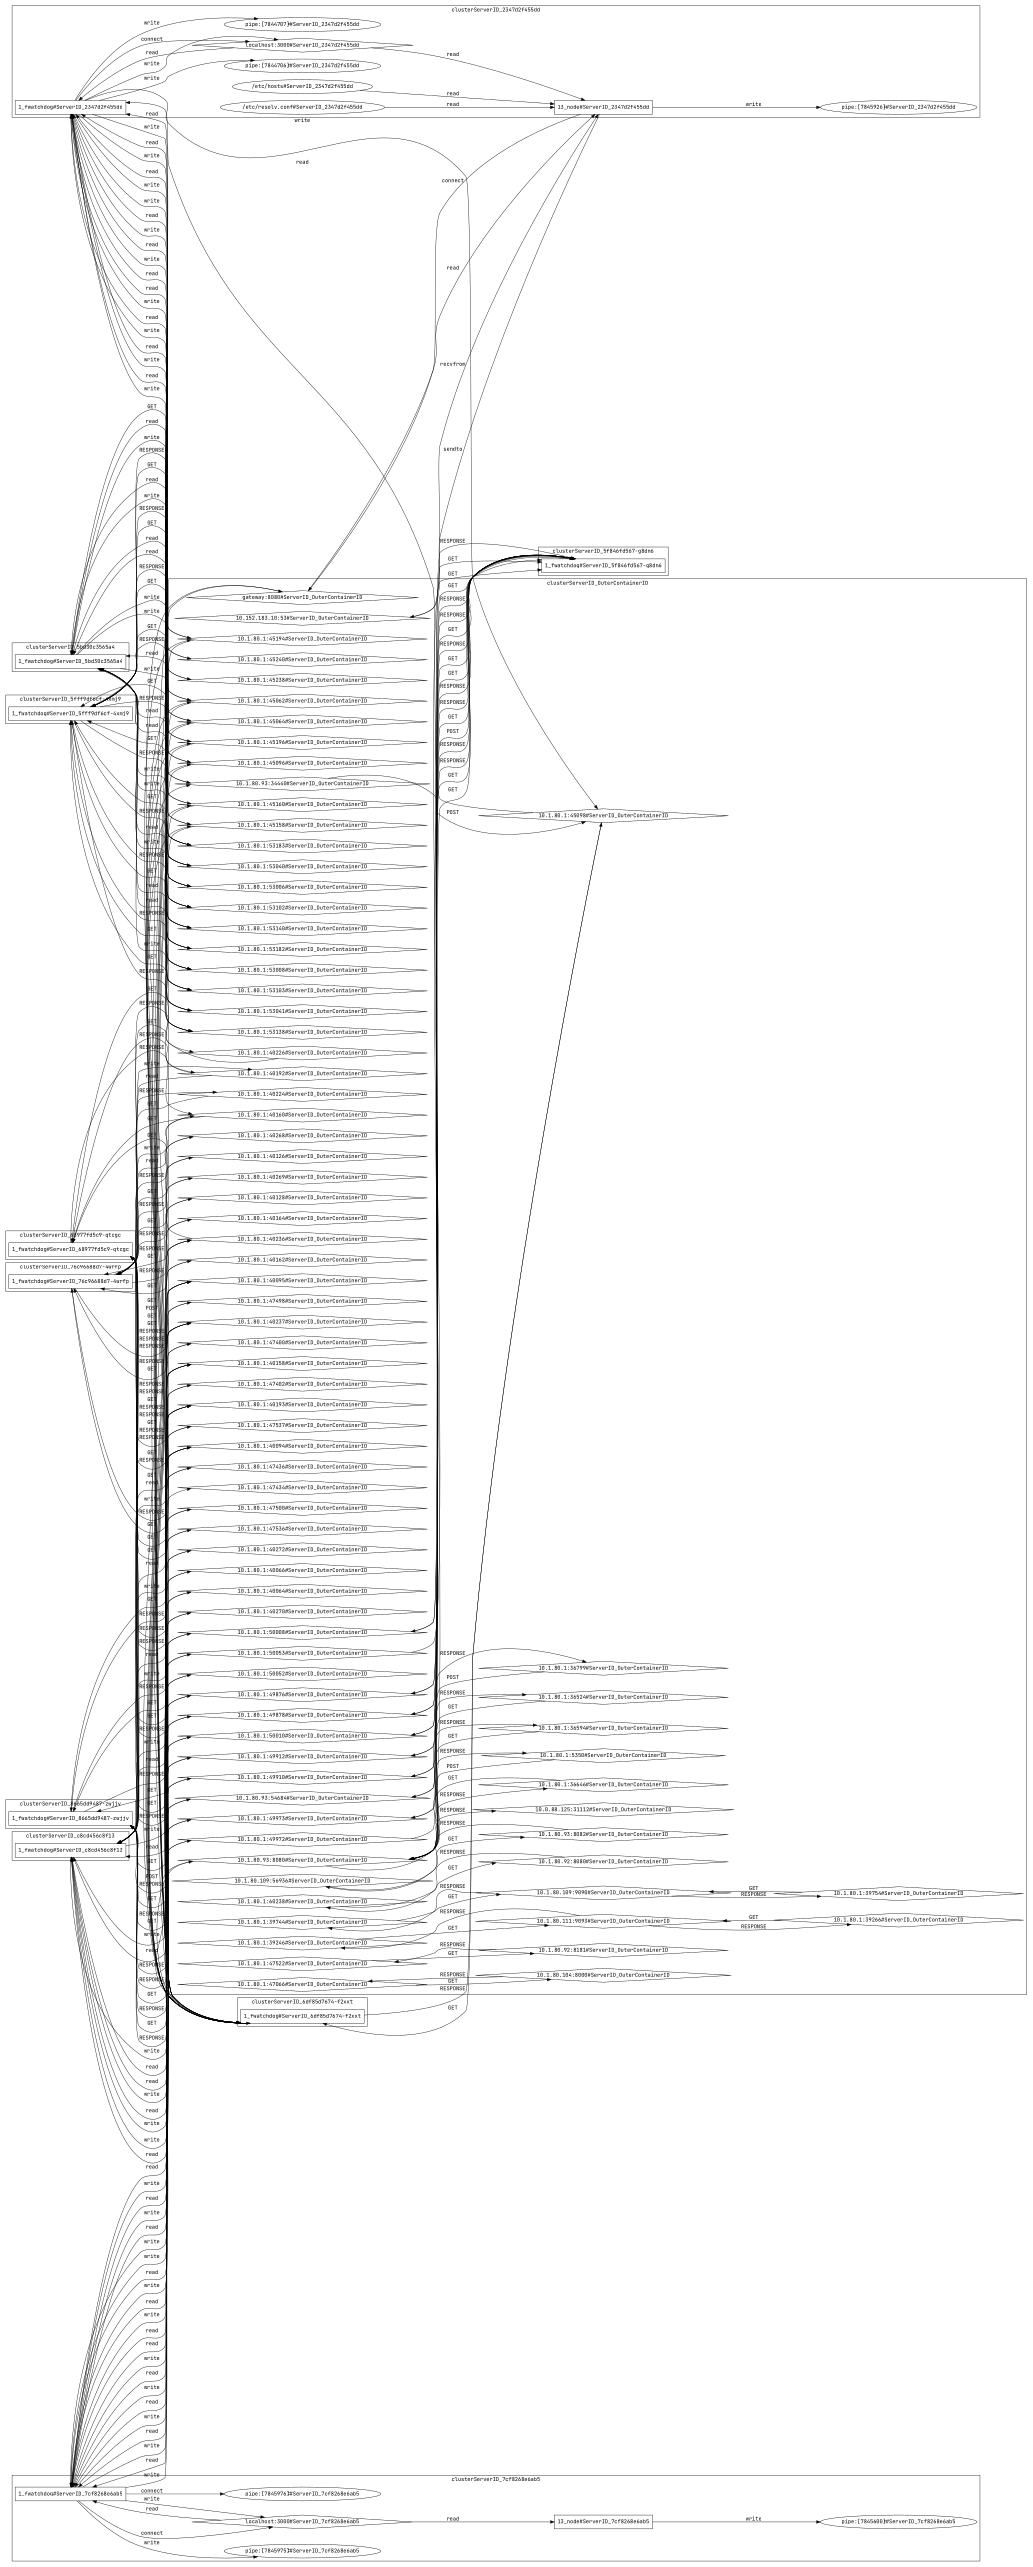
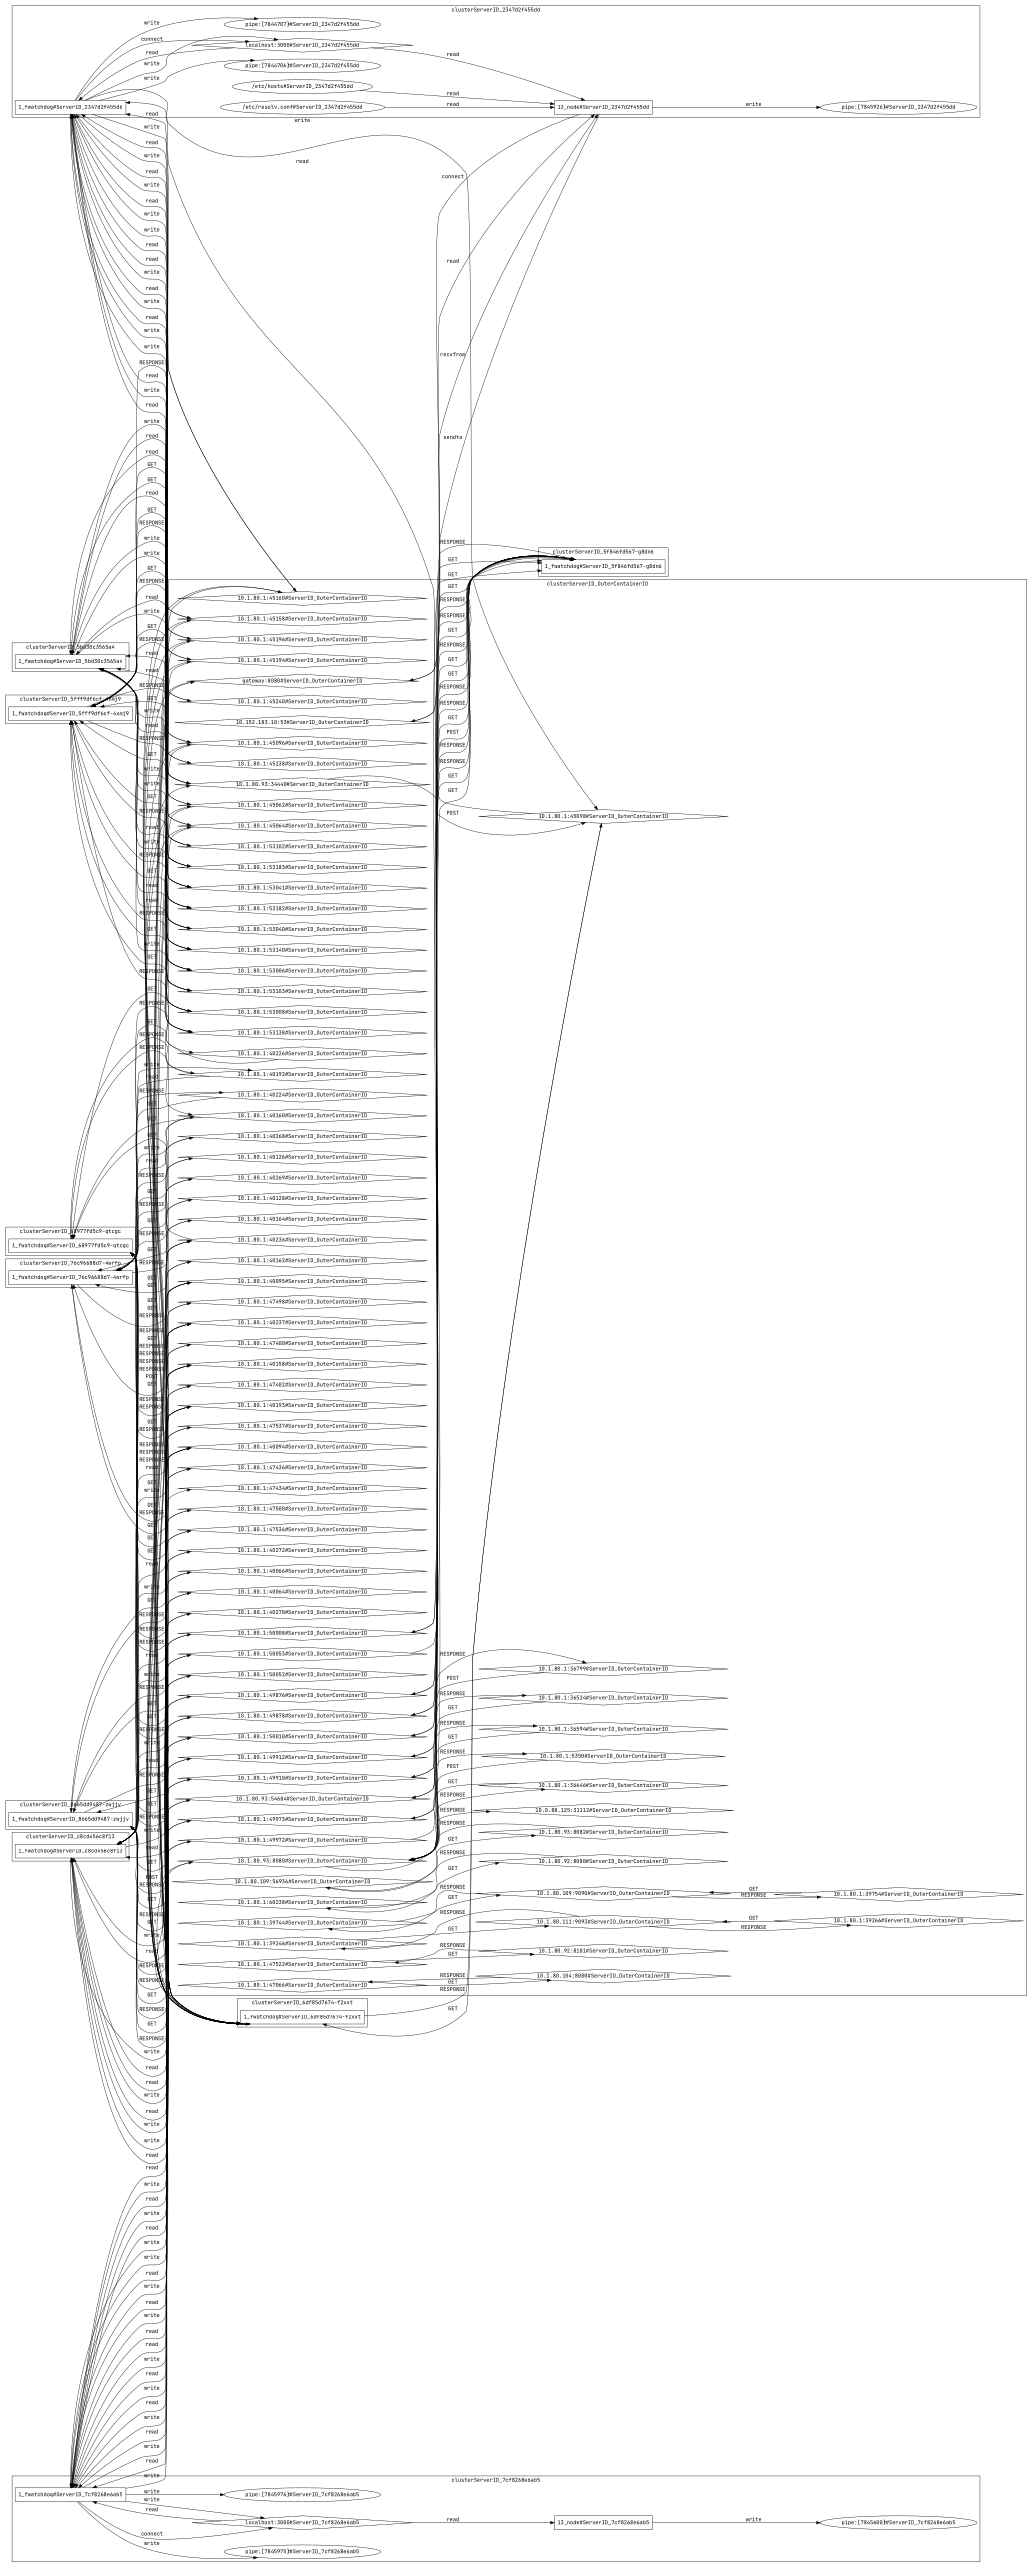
(159, 644) -> (163, 370)
(152, 2491) -> (152, 2492)
